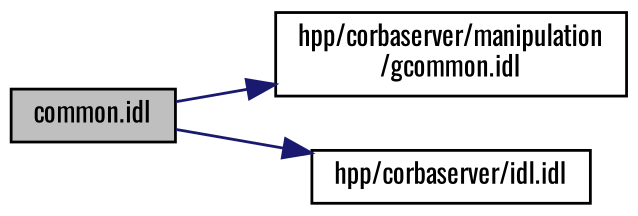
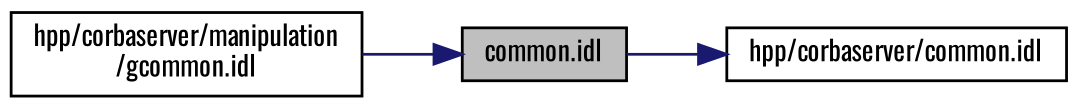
(212, 95) -> (398, 54)
(451, 177) -> (897, 54)
